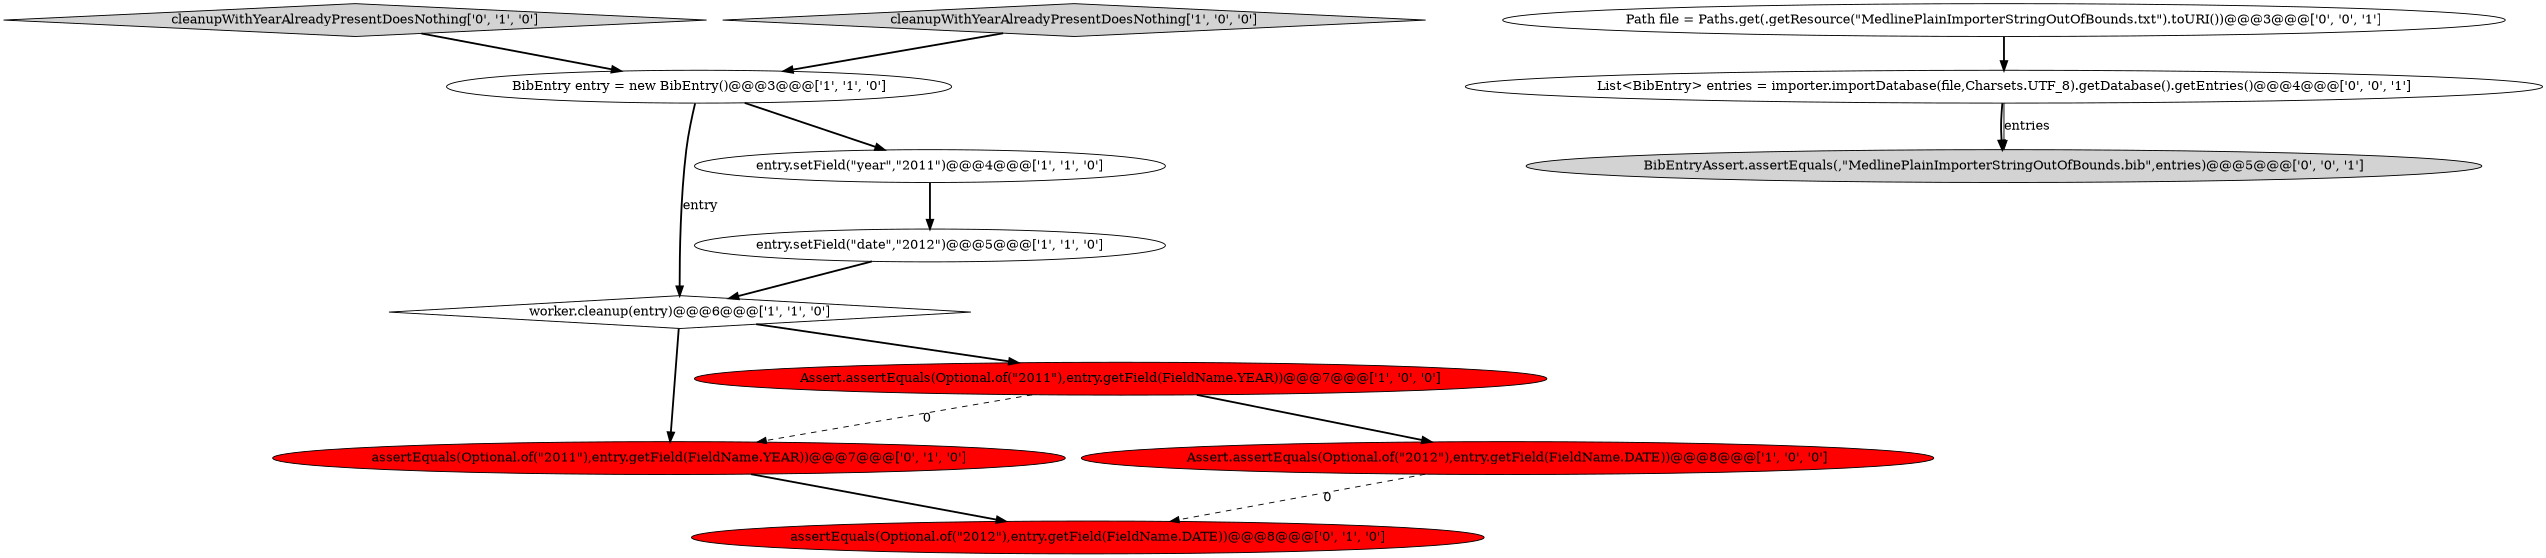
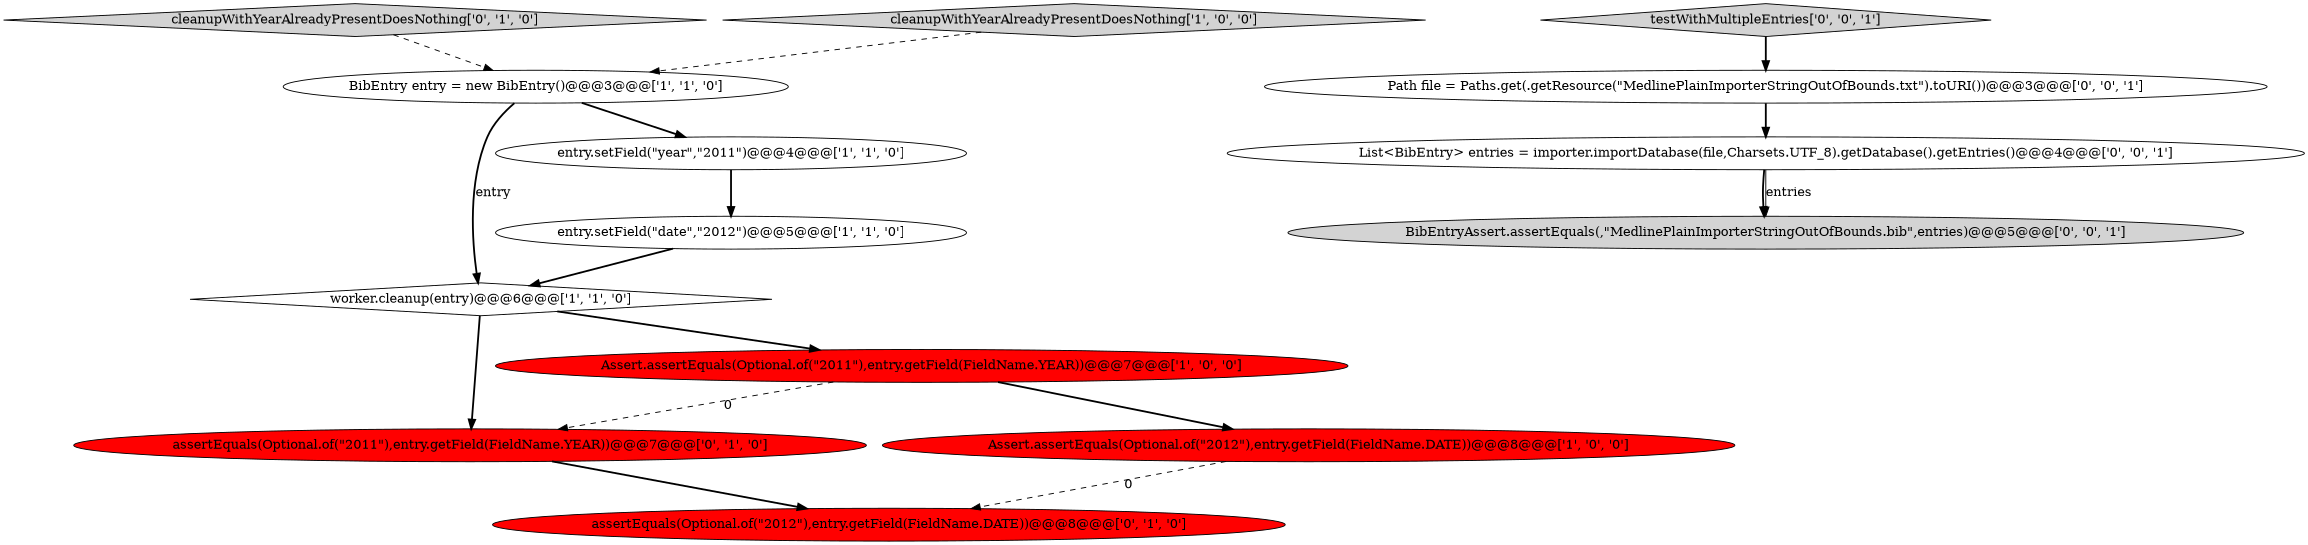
none -> (1766, 20)
(517, 51) -> (439, 51)
(898, 51) -> (820, 52)
